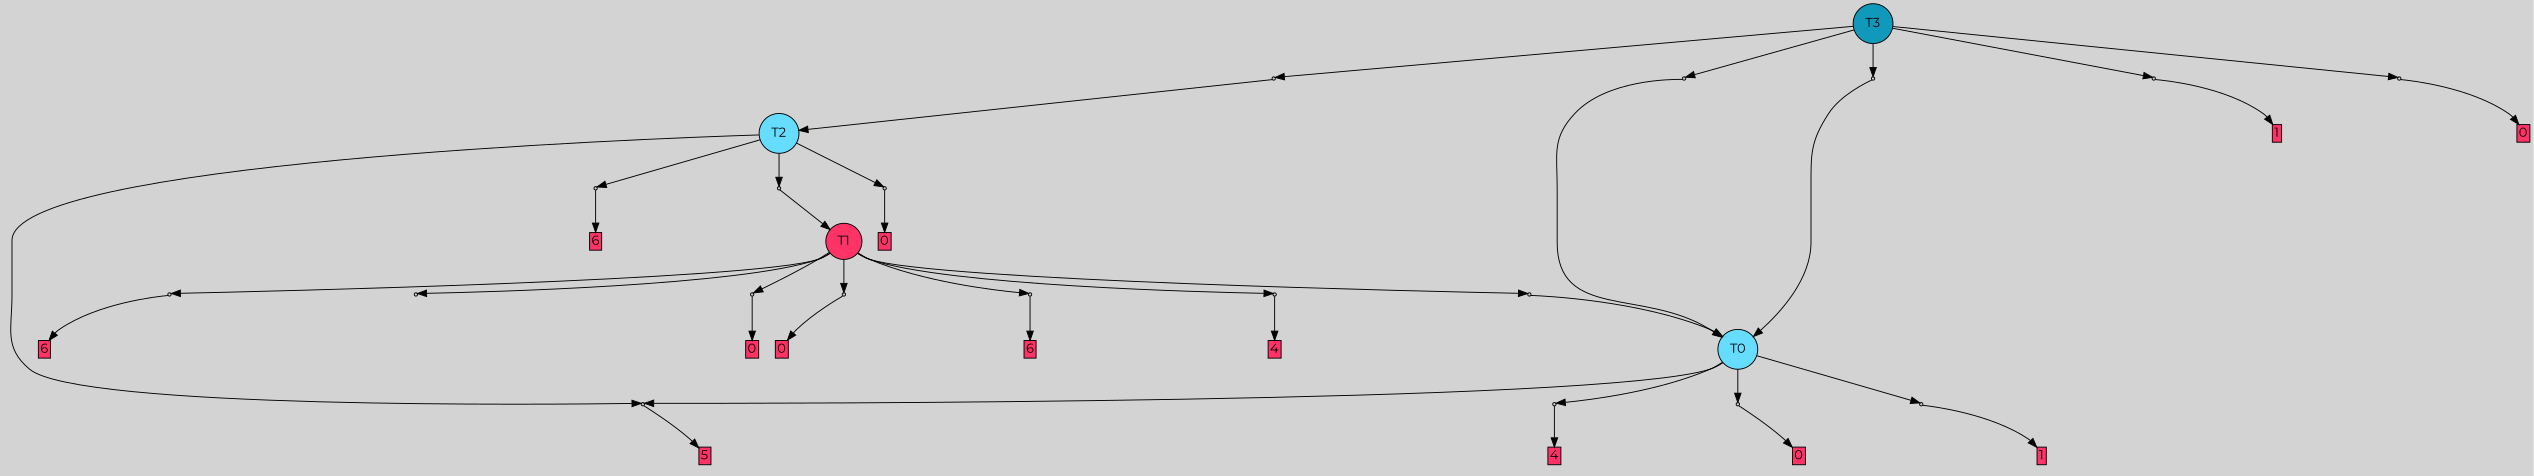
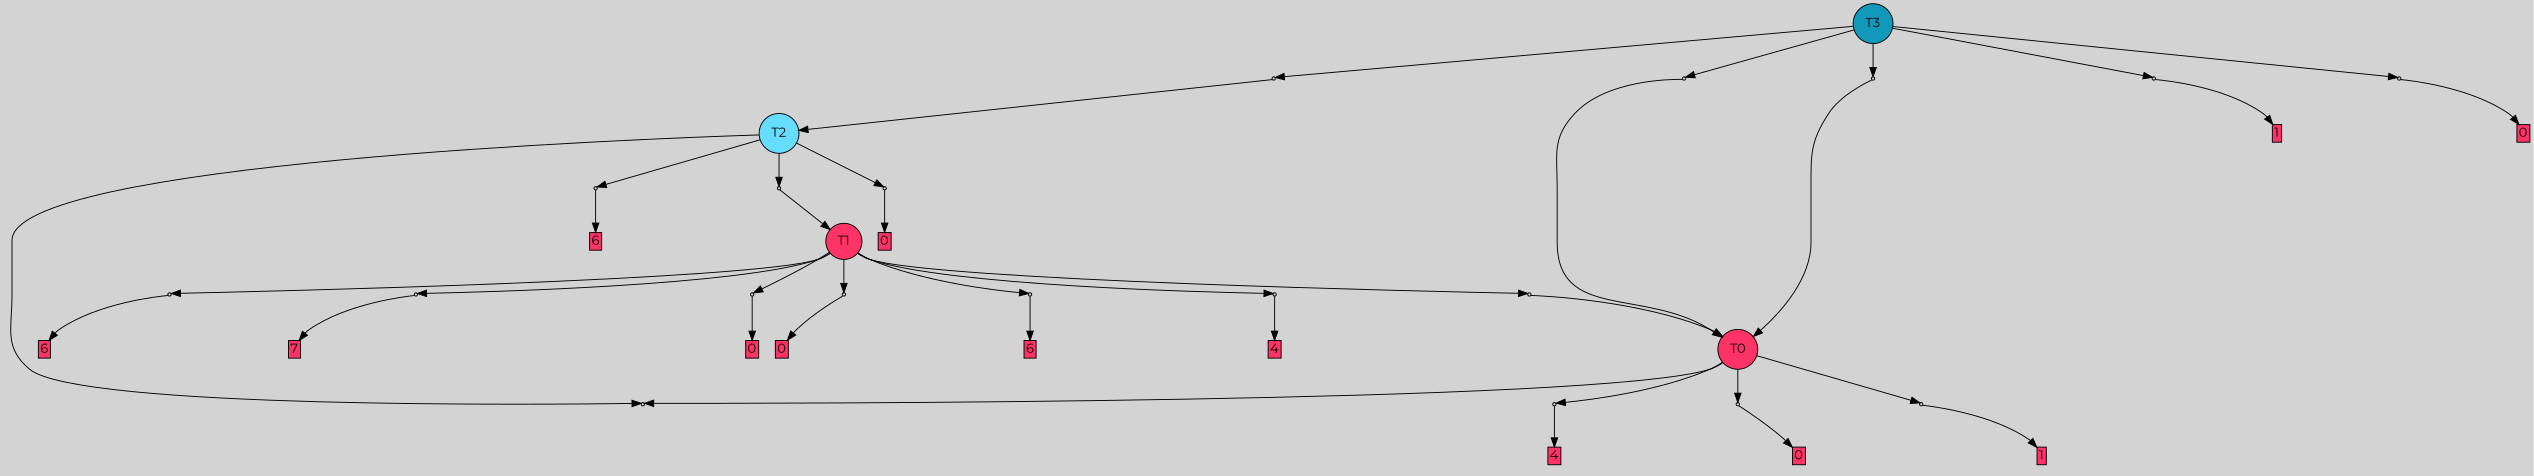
none -> (295, 349)
(1738, 349) -> (1738, 349)
(705, 456) -> none
